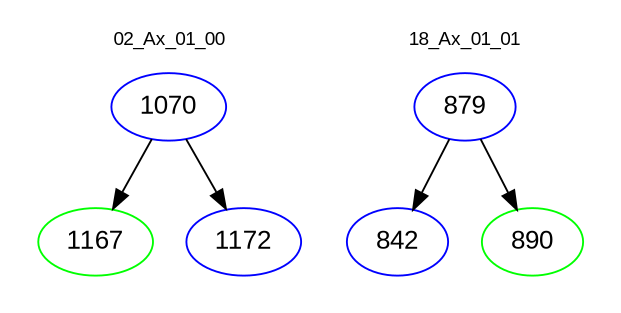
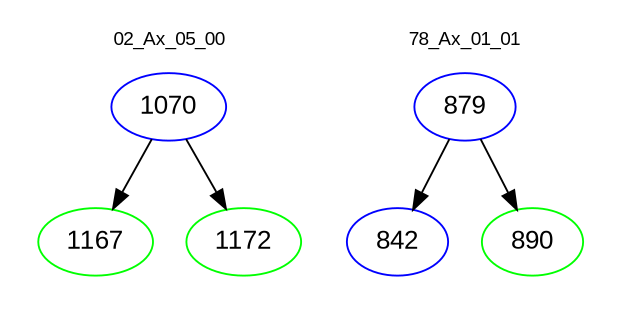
(170, 40) -> (170, 40)
(465, 40) -> (465, 40)
(244, 242) -> (244, 242)
